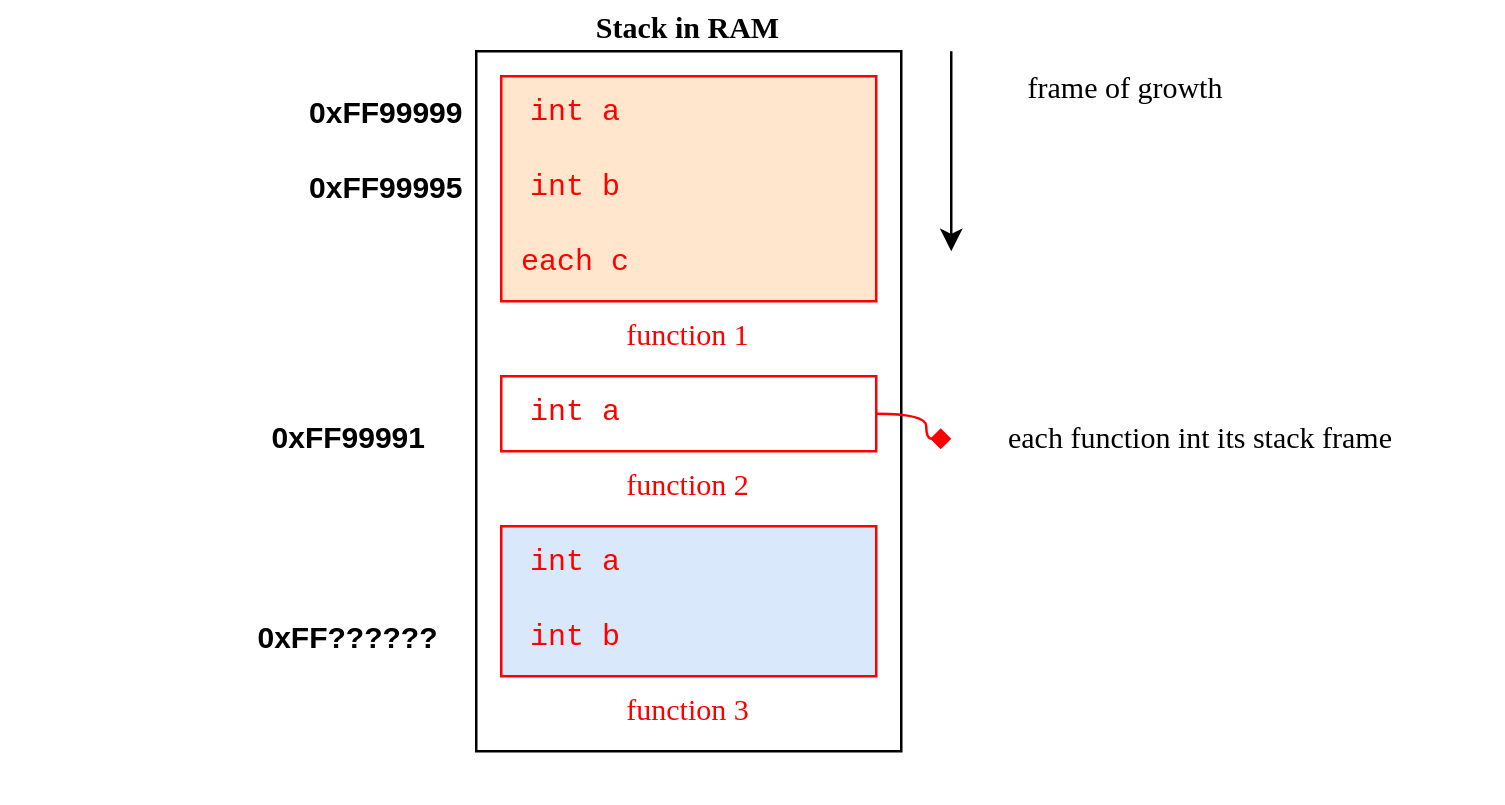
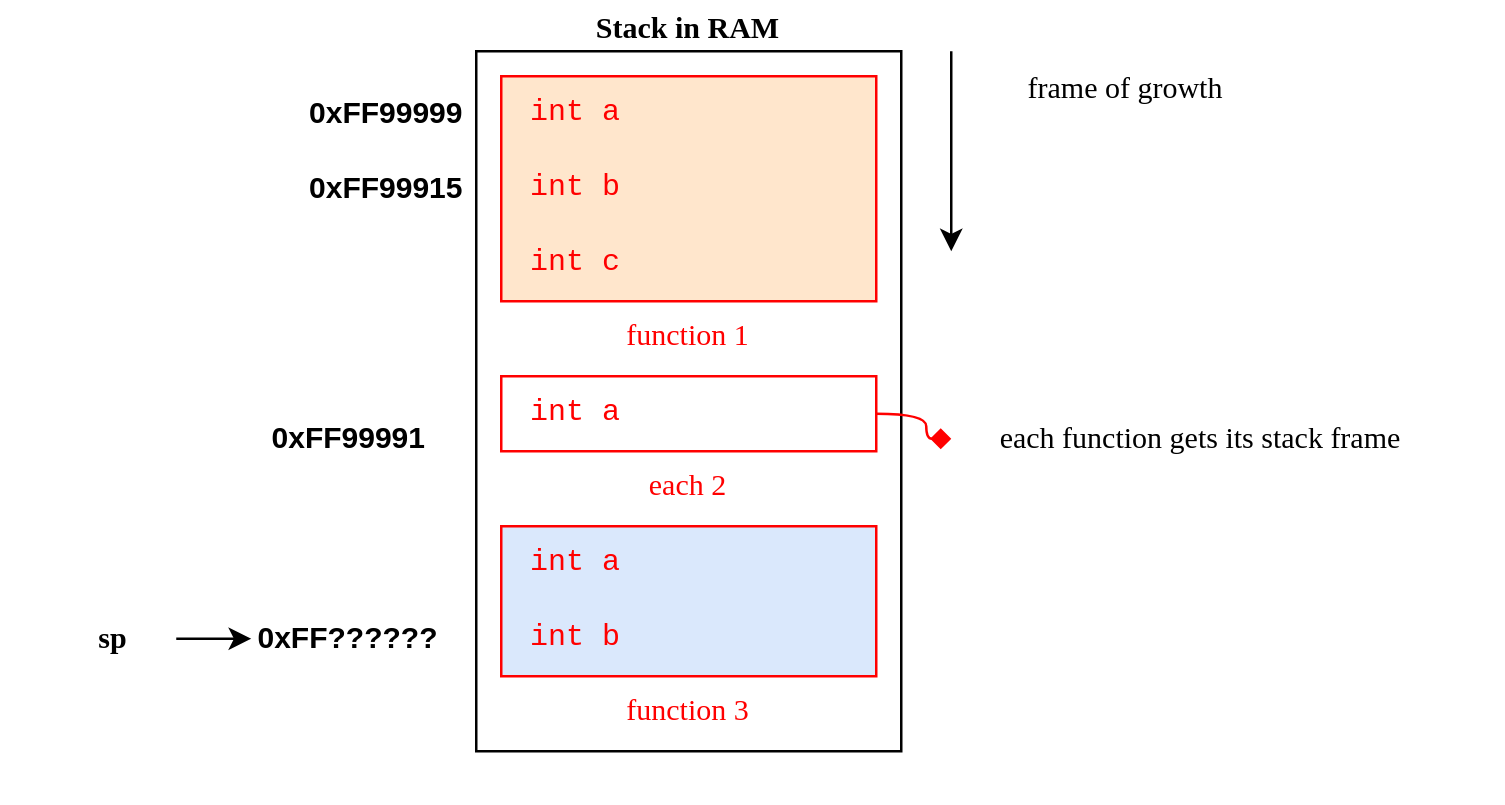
(388, 189) -> (388, 189)
(576, 264) -> (576, 264)
(1201, 439) -> (1201, 439)
(689, 487) -> (689, 487)
none -> (114, 639)
none -> (205, 639)
